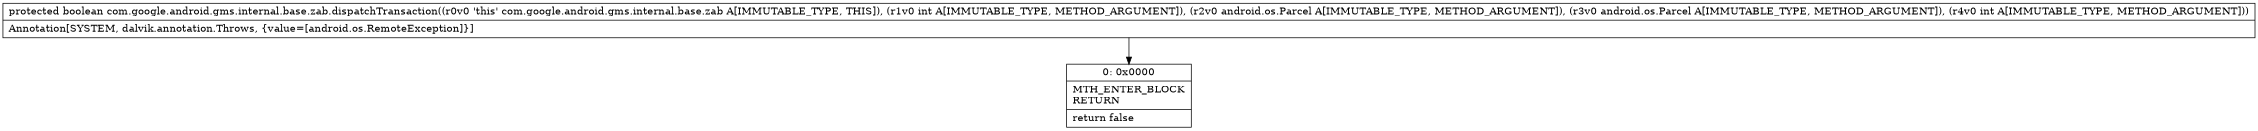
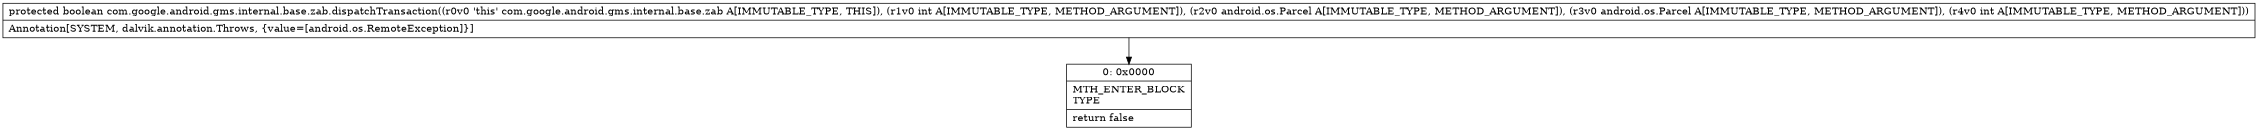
(1096, 100) -> (1087, 100)
